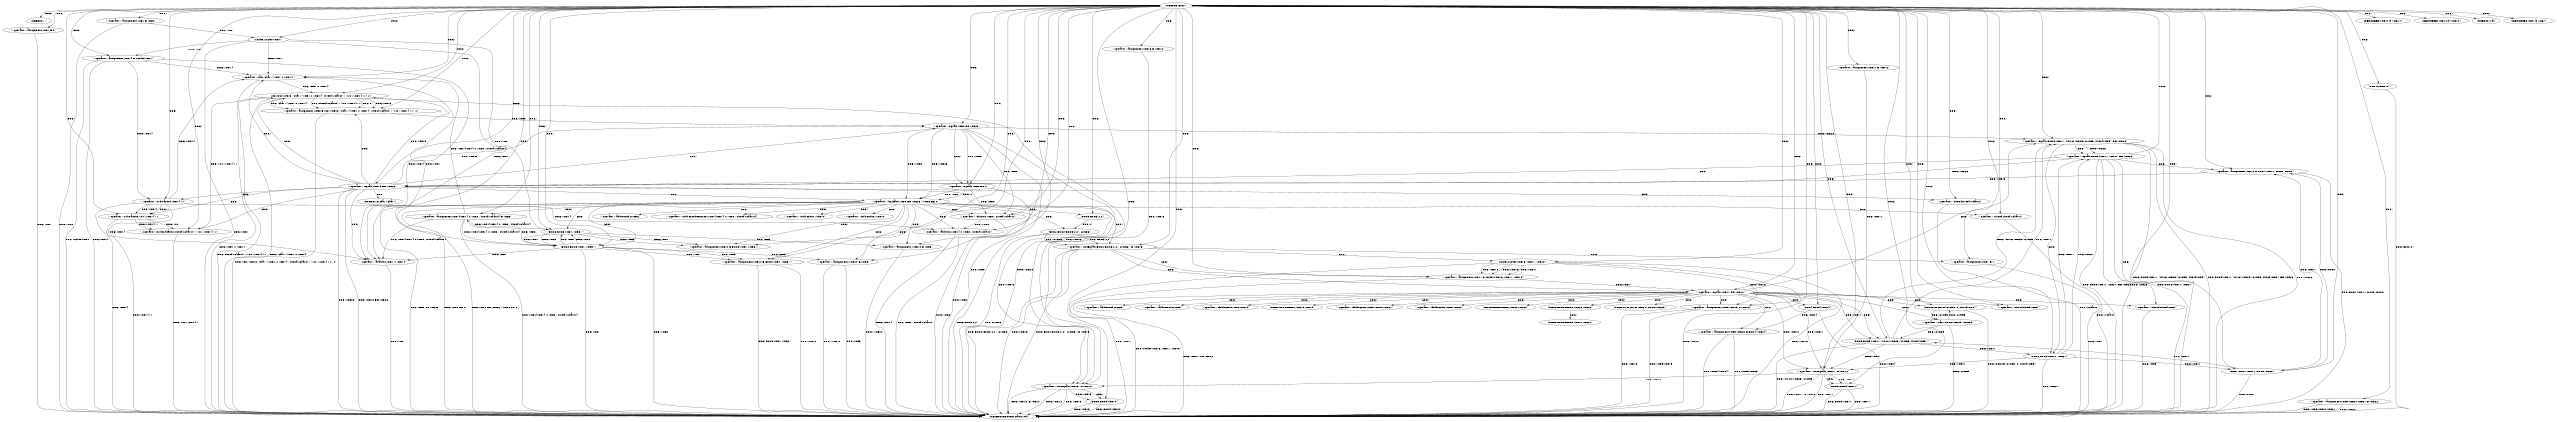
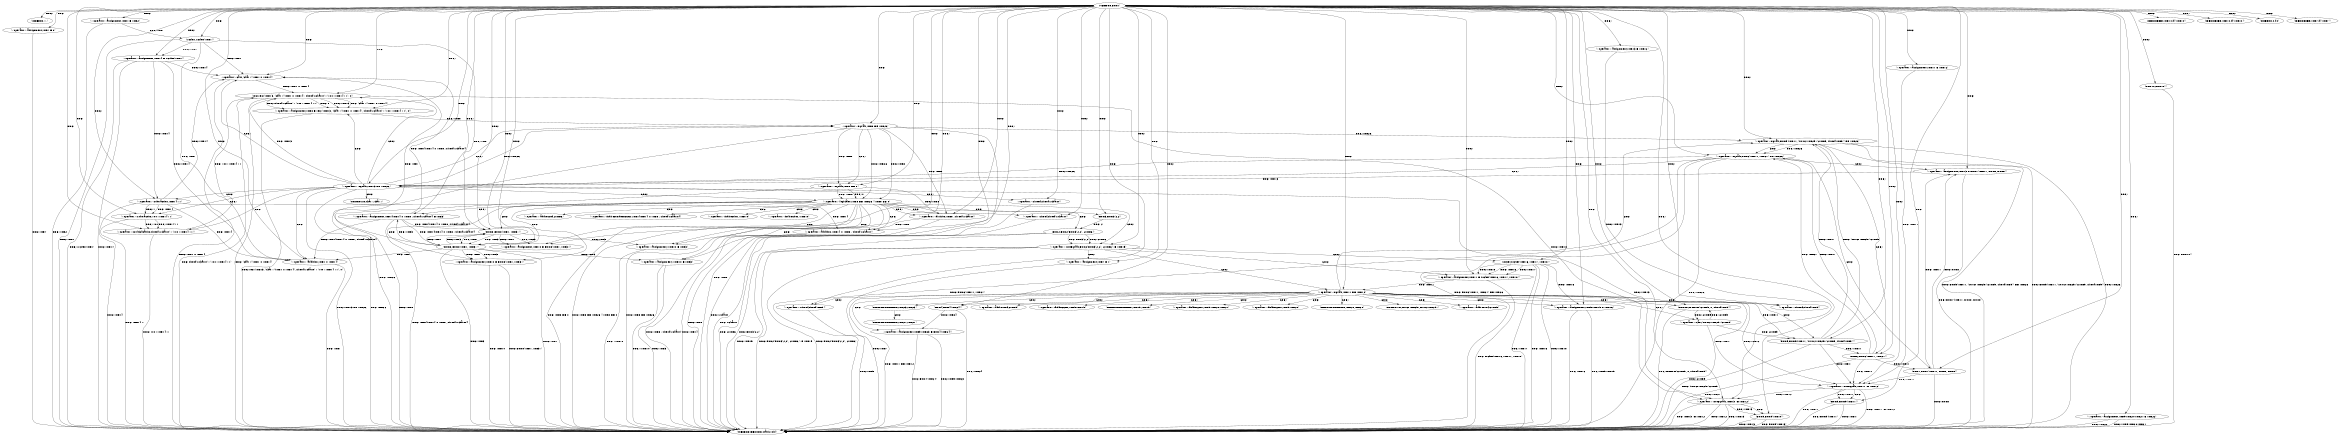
(1755, 8) -> (1476, 12)
(2095, 352) -> (1895, 379)
